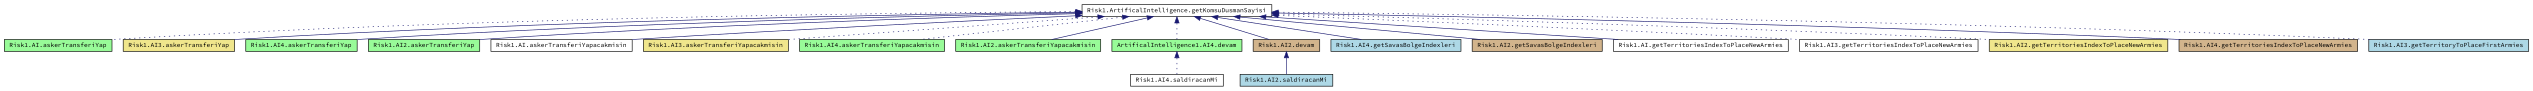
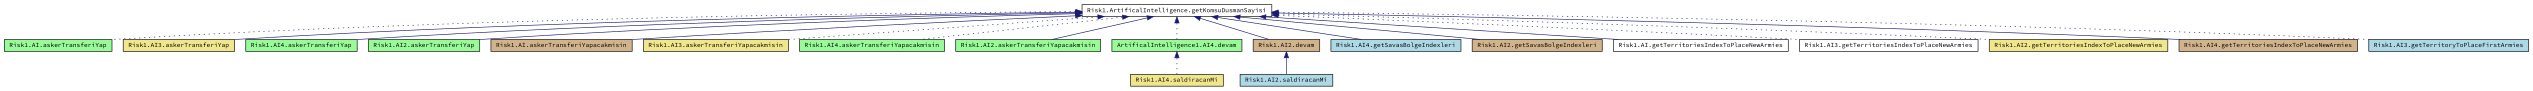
(562, 45) -> (562, 45)
(1177, 80) -> (1177, 80)
